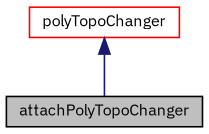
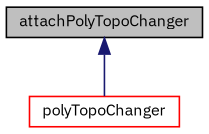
(104, 75) -> (104, 75)
